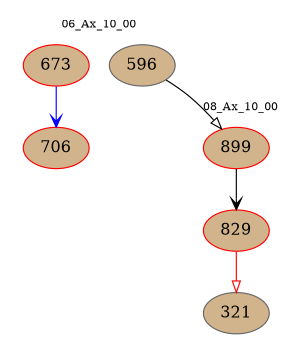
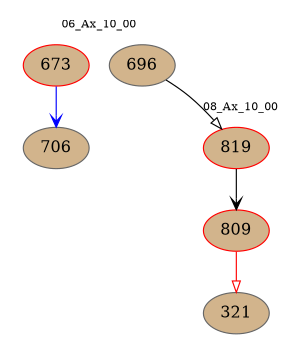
(142, 65) -> (142, 65)
(56, 148) -> (56, 148)
(236, 148) -> (236, 148)
(236, 231) -> (236, 231)
